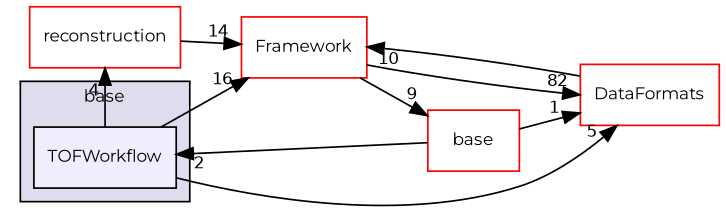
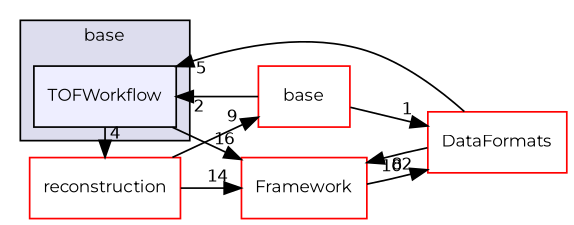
(386, 93) -> (218, 136)
(397, 205) -> (337, 44)
